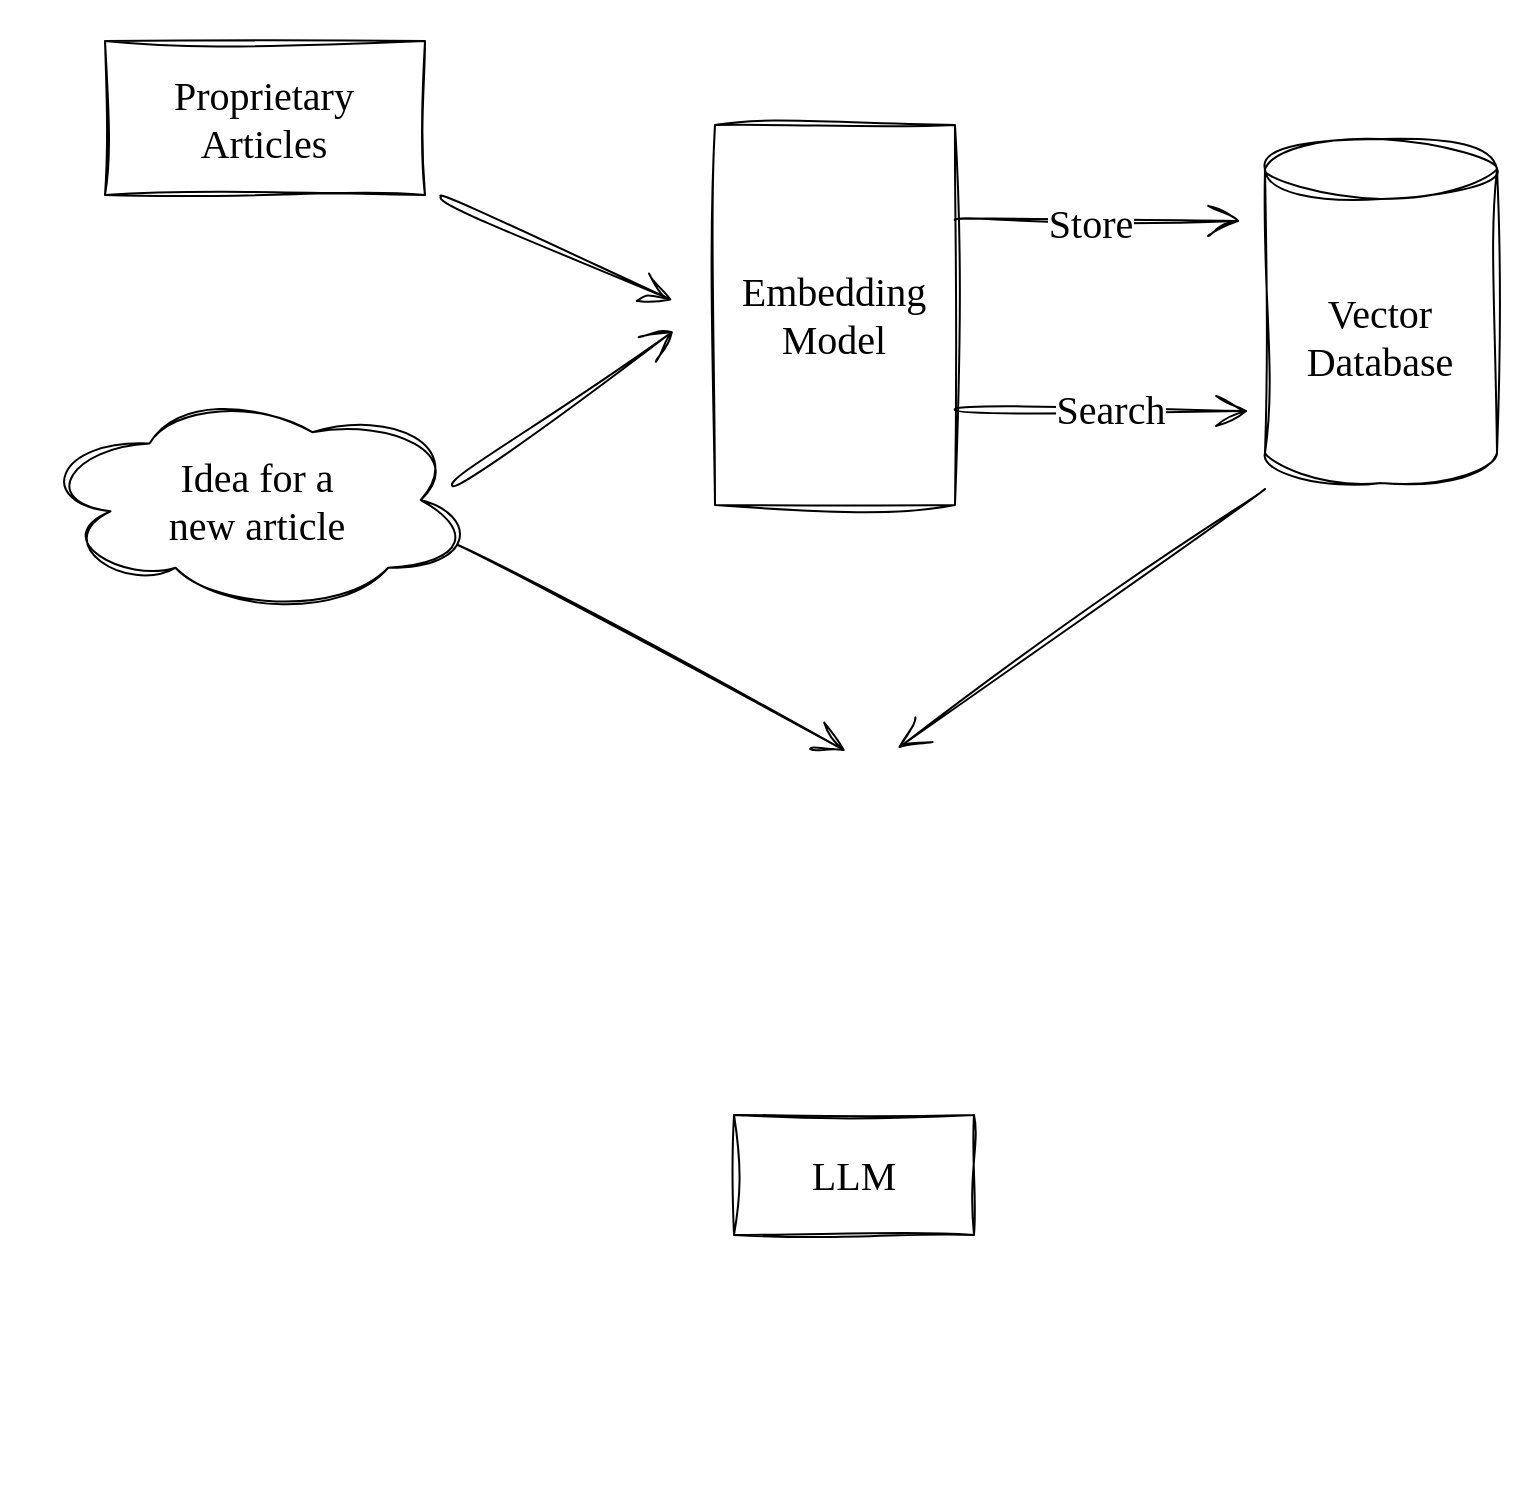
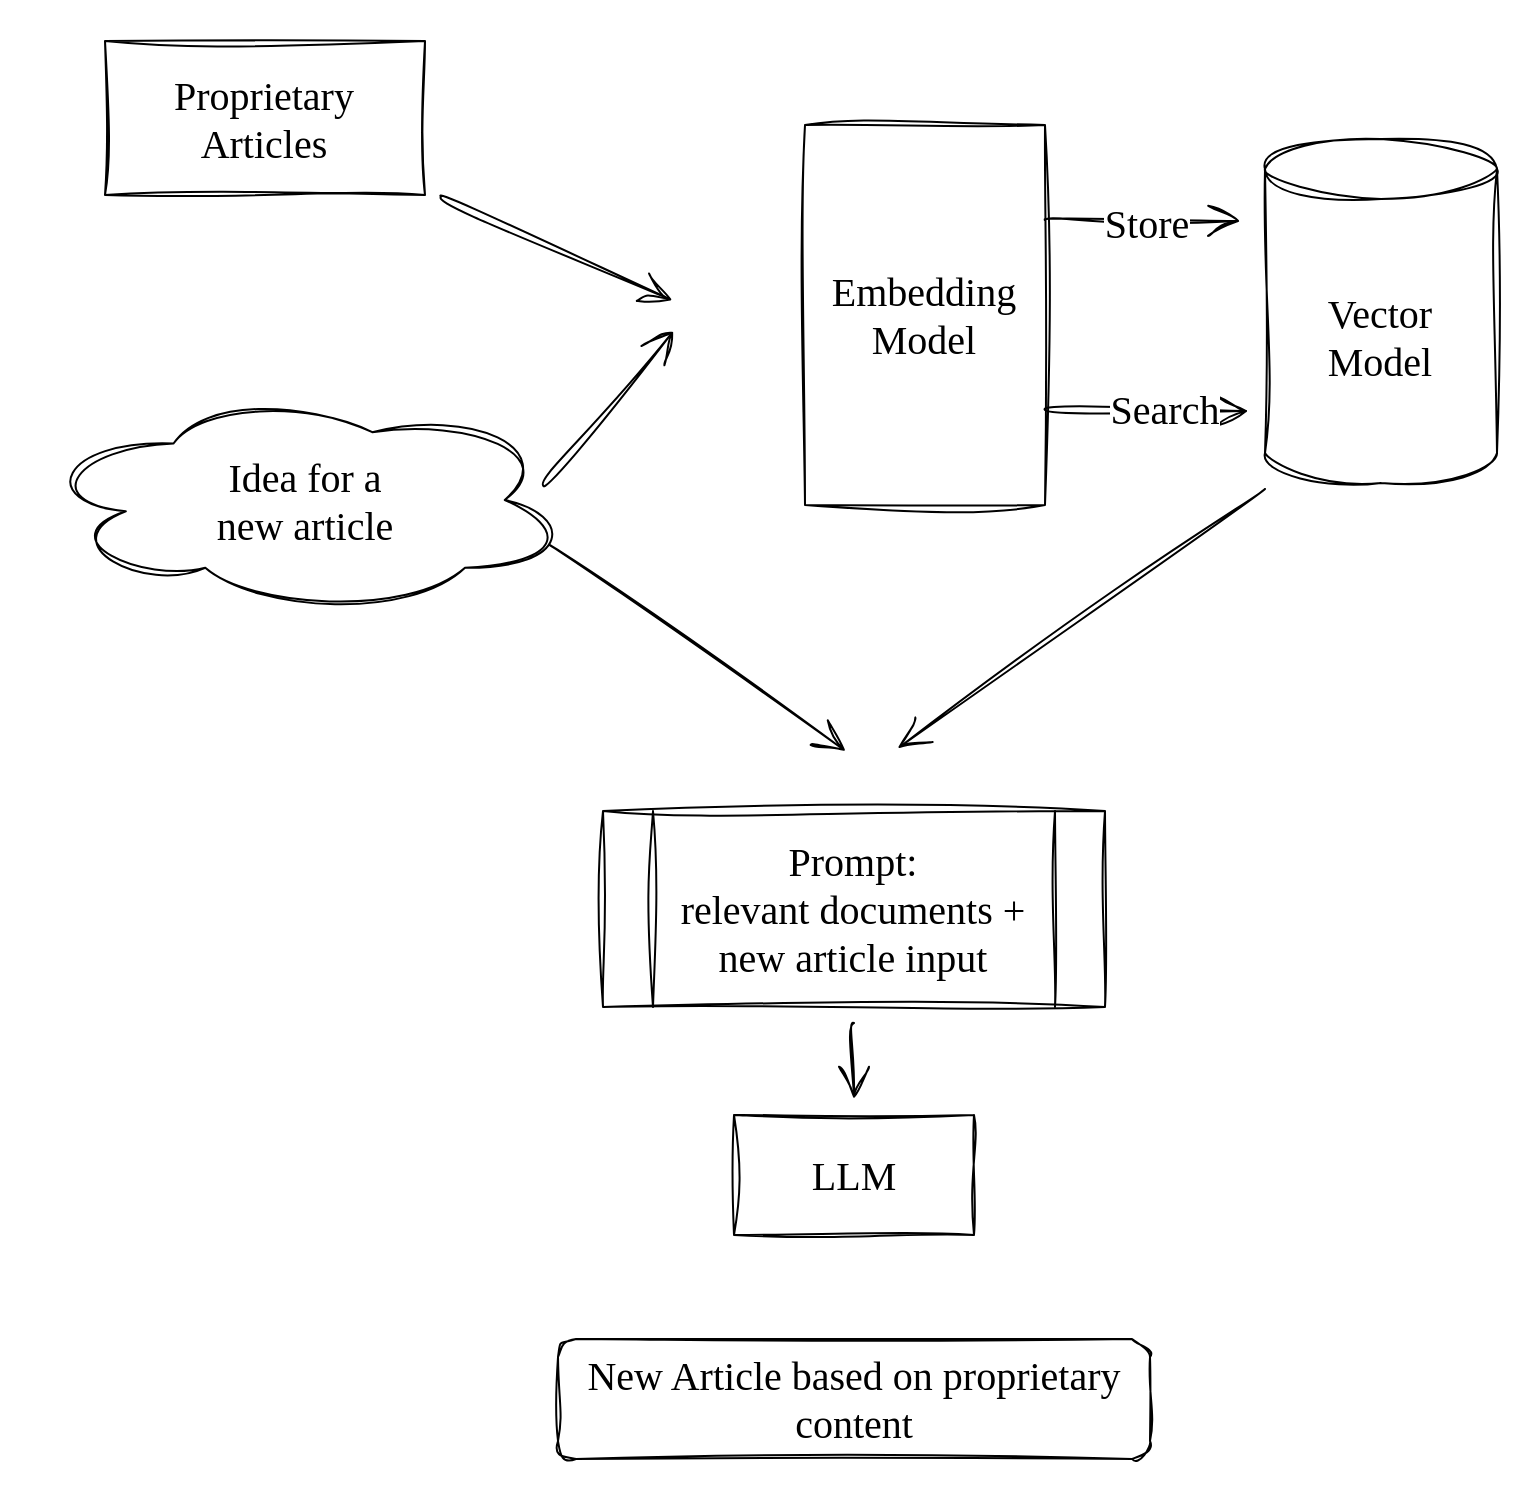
(835, 315) -> (925, 315)
(1381, 337) -> (1381, 337)
(258, 500) -> (306, 500)
none -> (854, 909)
none -> (854, 1066)
none -> (854, 1399)
